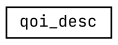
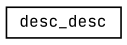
(59, 23) -> (64, 23)
